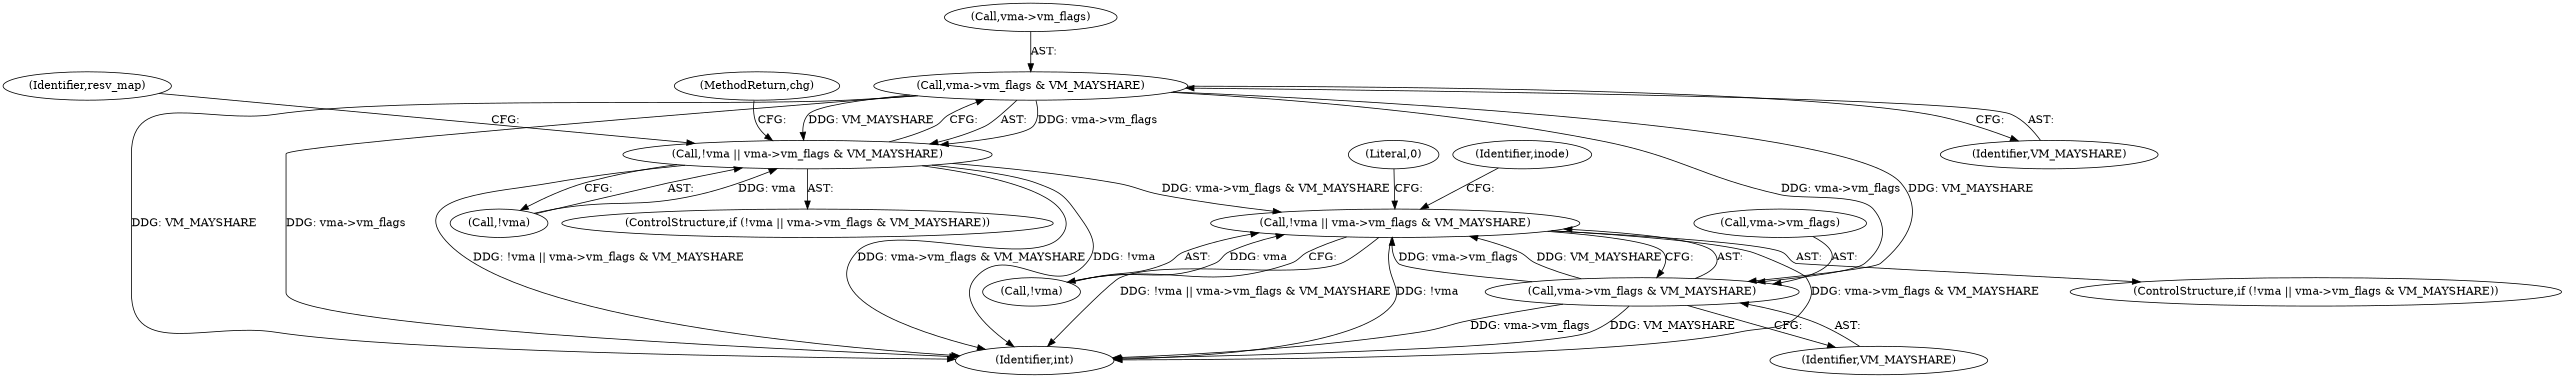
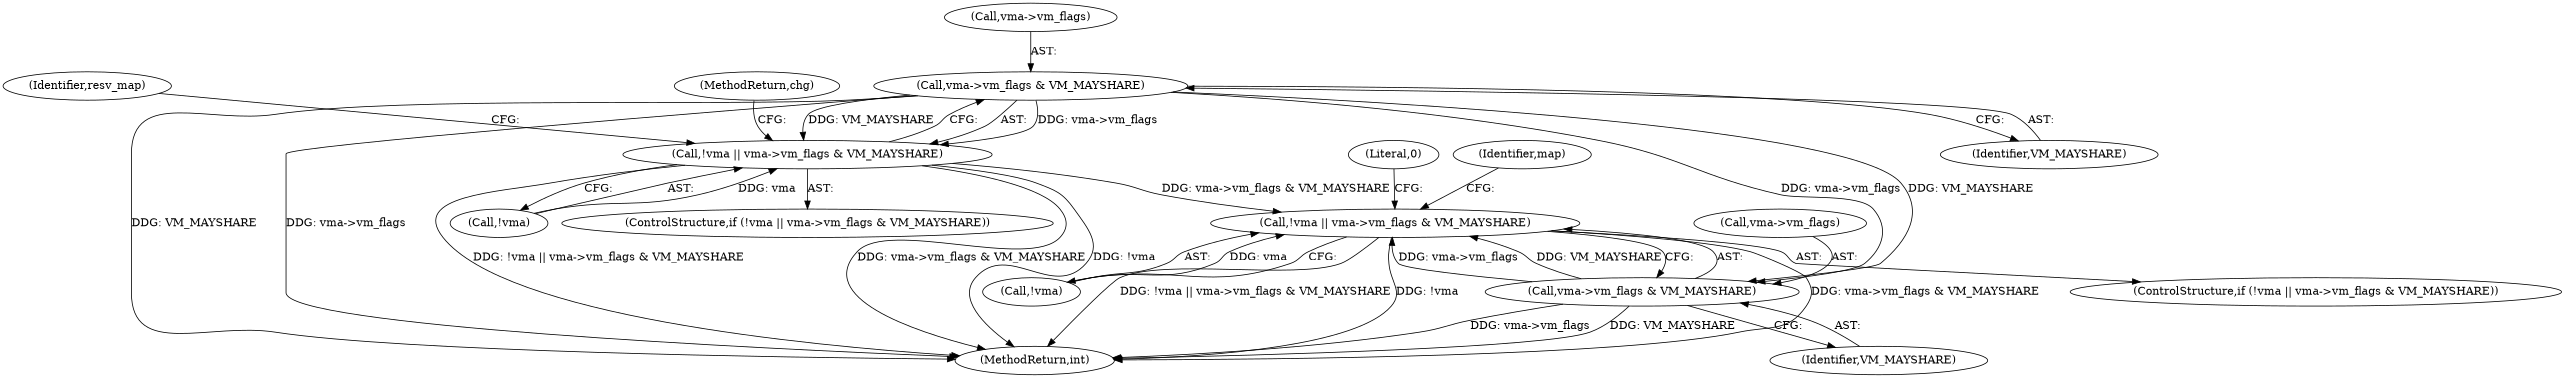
(1522, 155) -> (1522, 155)
(1035, 361) -> (1035, 361)
